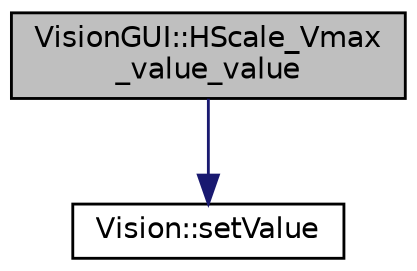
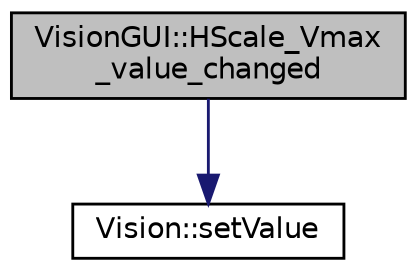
(208, 56) -> (208, 56)
